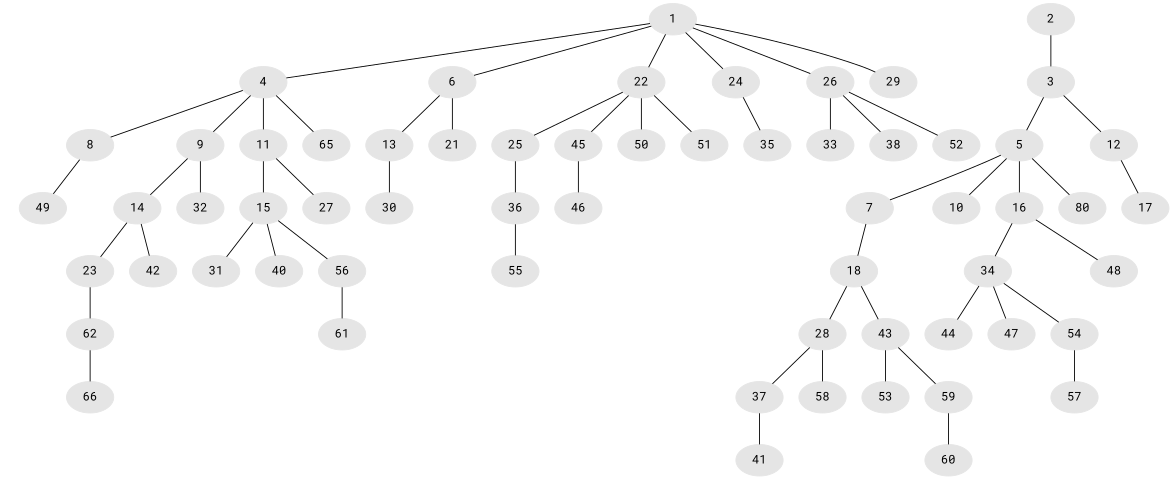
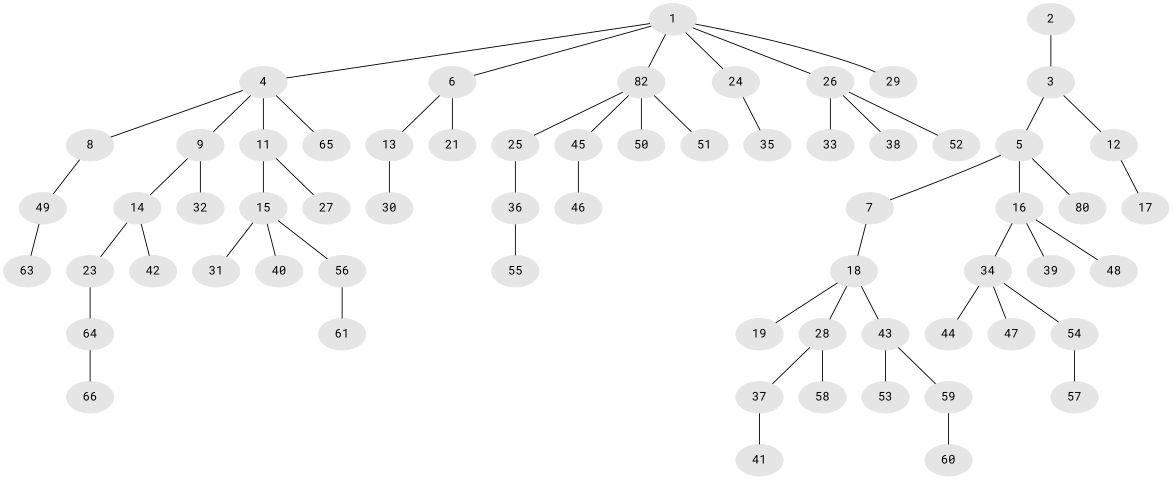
(641, 82) -> (641, 82)
(956, 208) -> none
none -> (27, 271)
none -> (1051, 271)
(90, 334) -> (90, 334)
none -> (760, 334)
